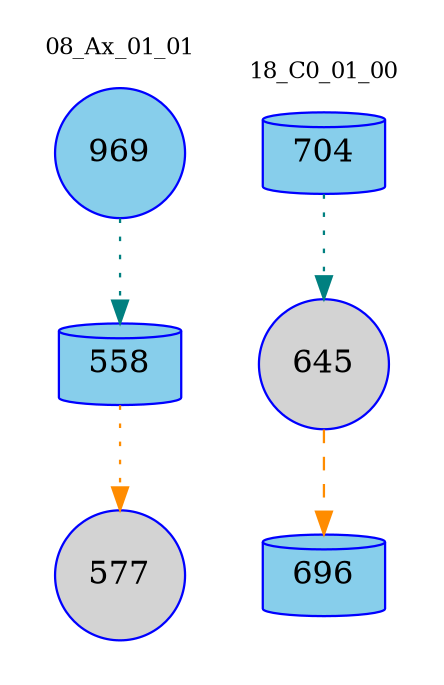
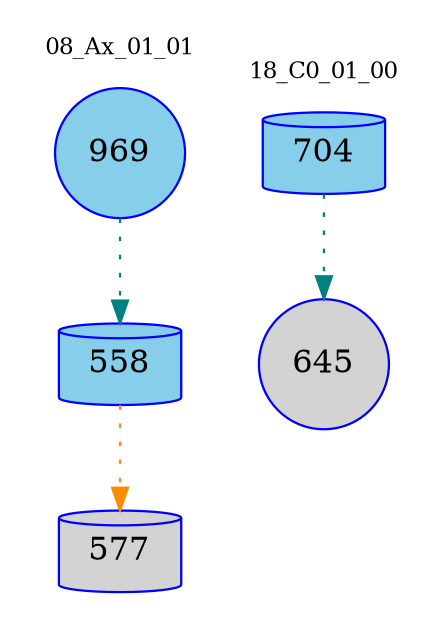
(120, 575) -> (120, 551)
(324, 575) -> none
